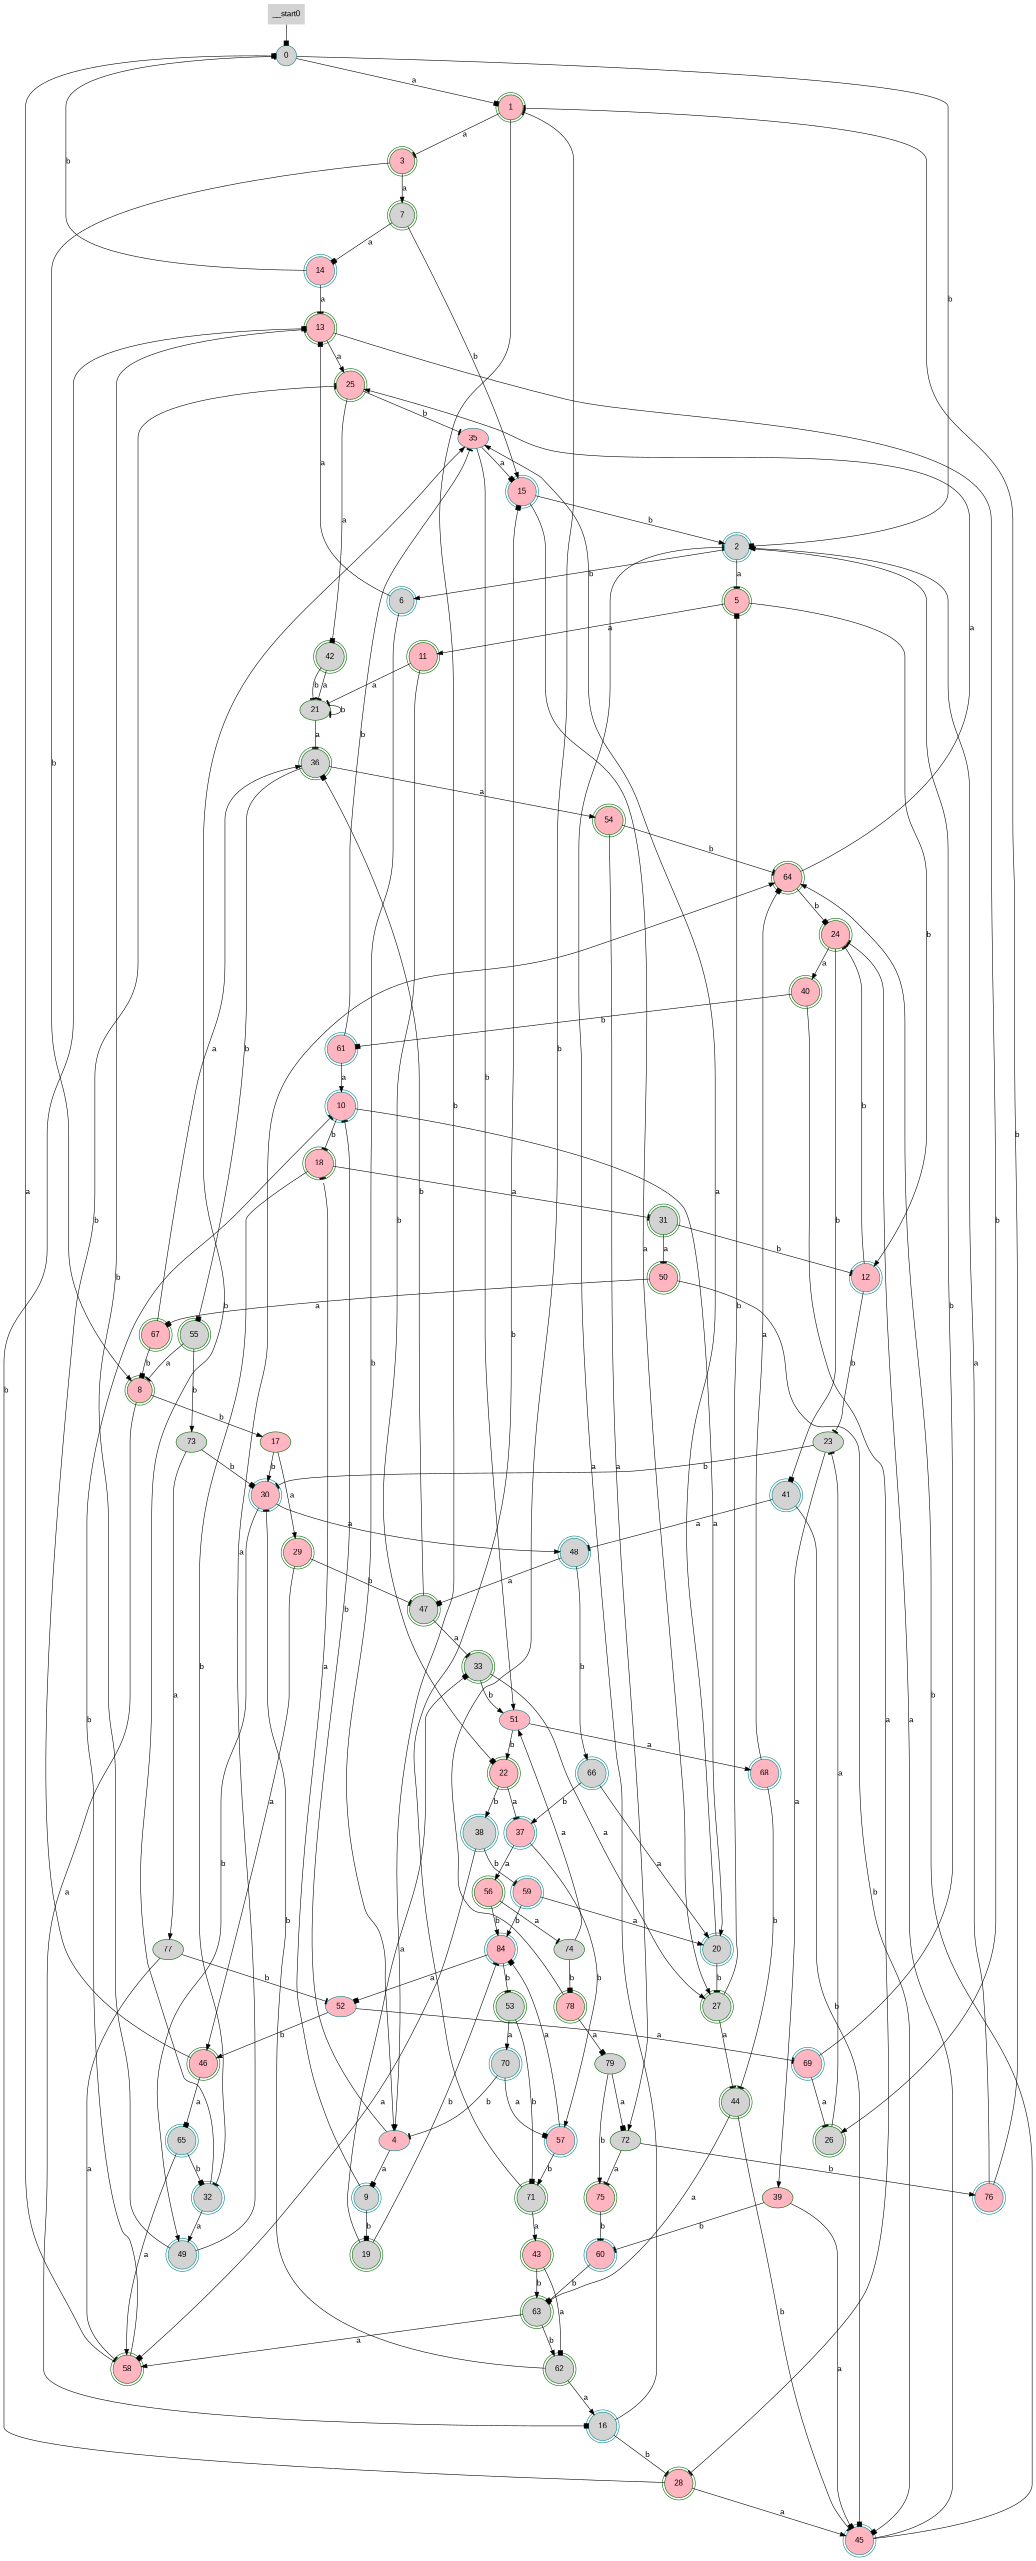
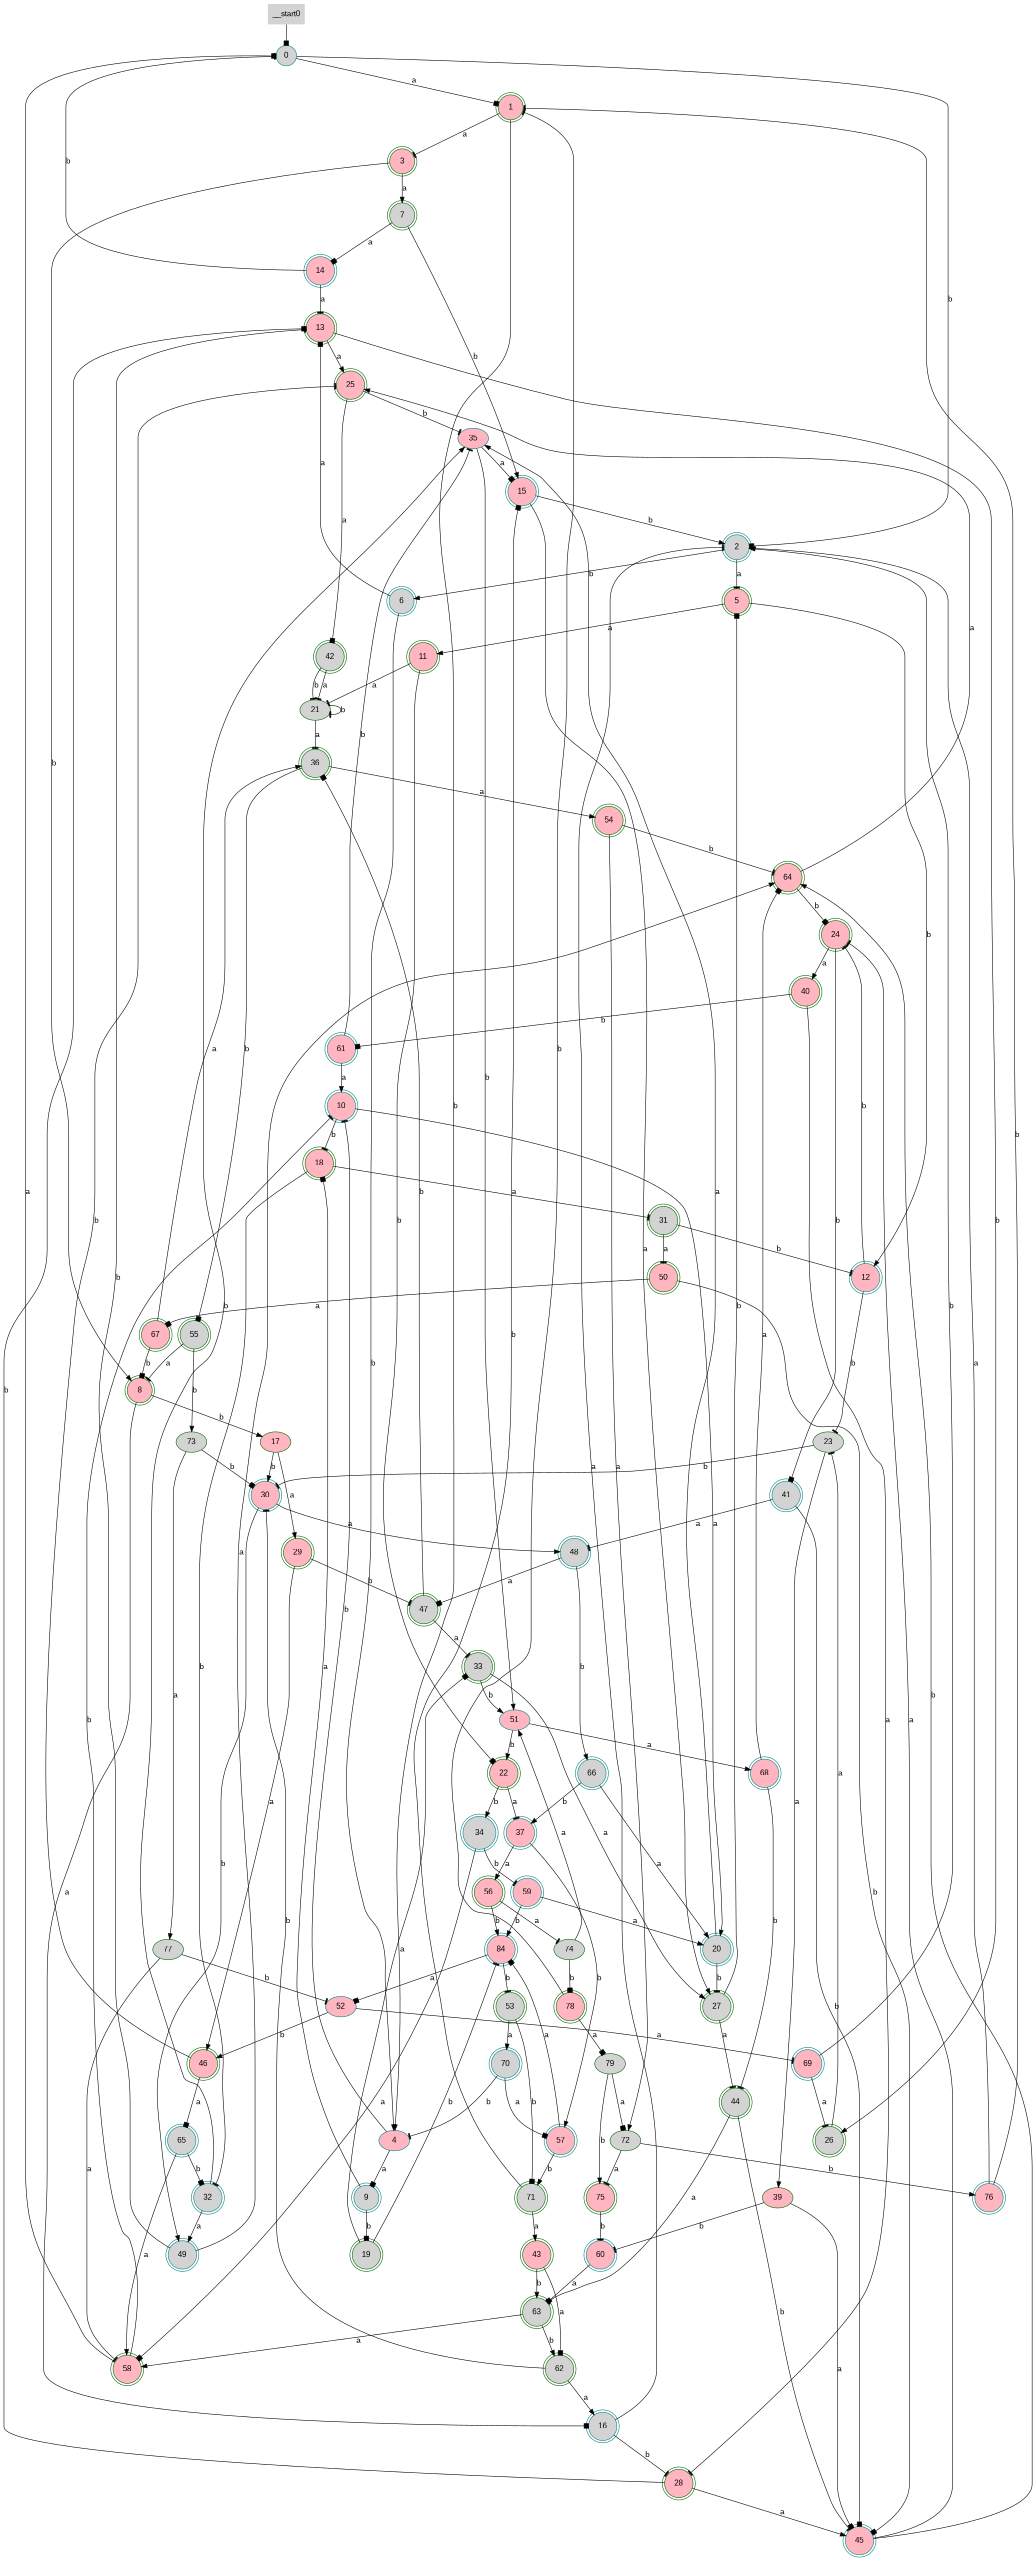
(321, 1691) -> (321, 1691)
(479, 1833) -> (479, 1833)
(574, 2283) -> (574, 2283)
